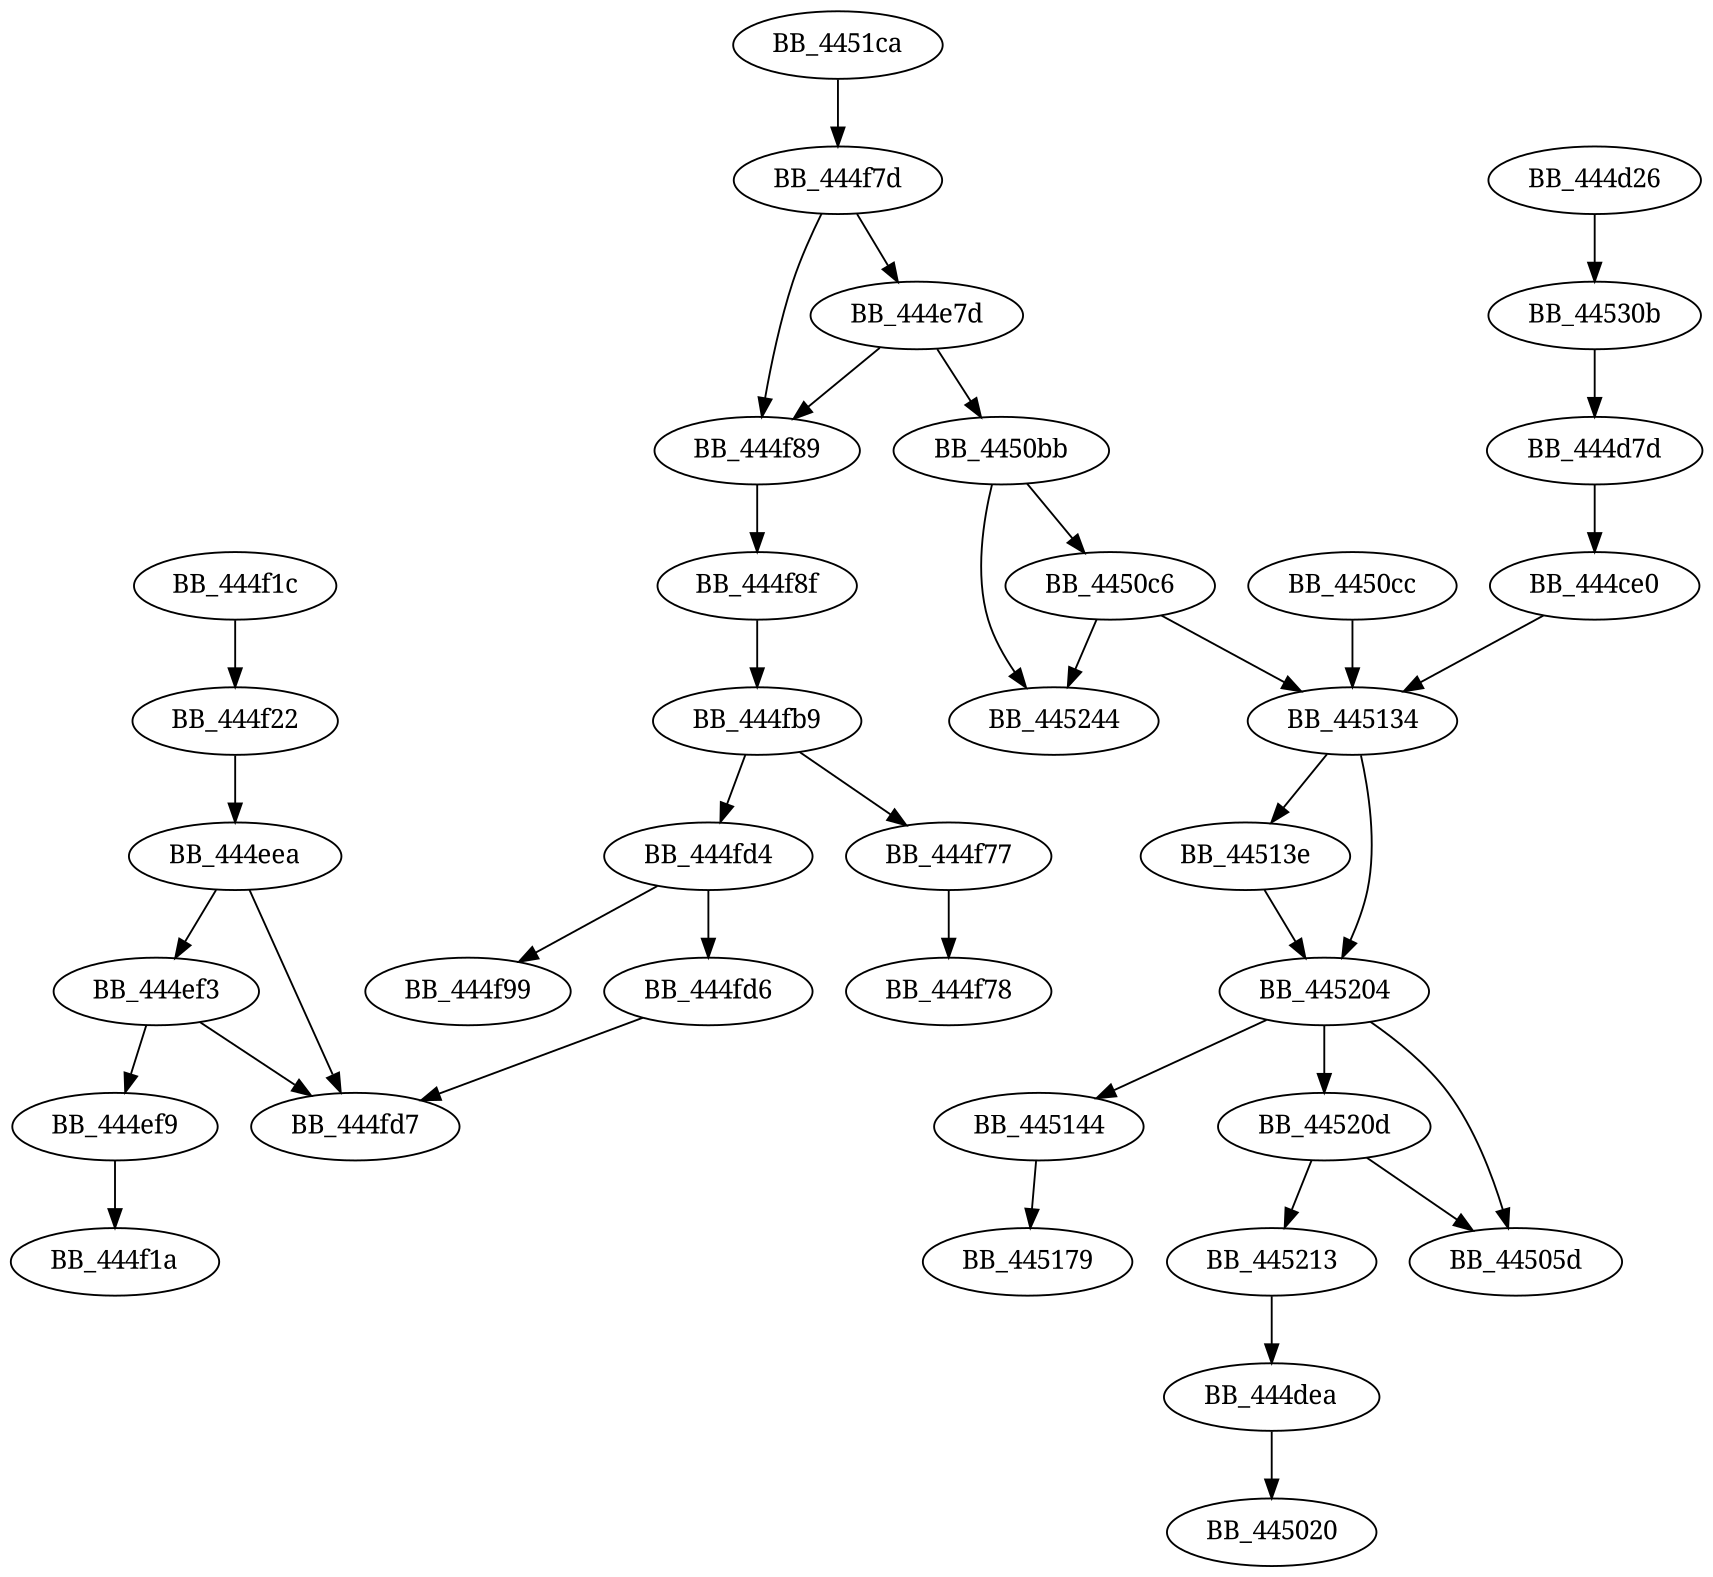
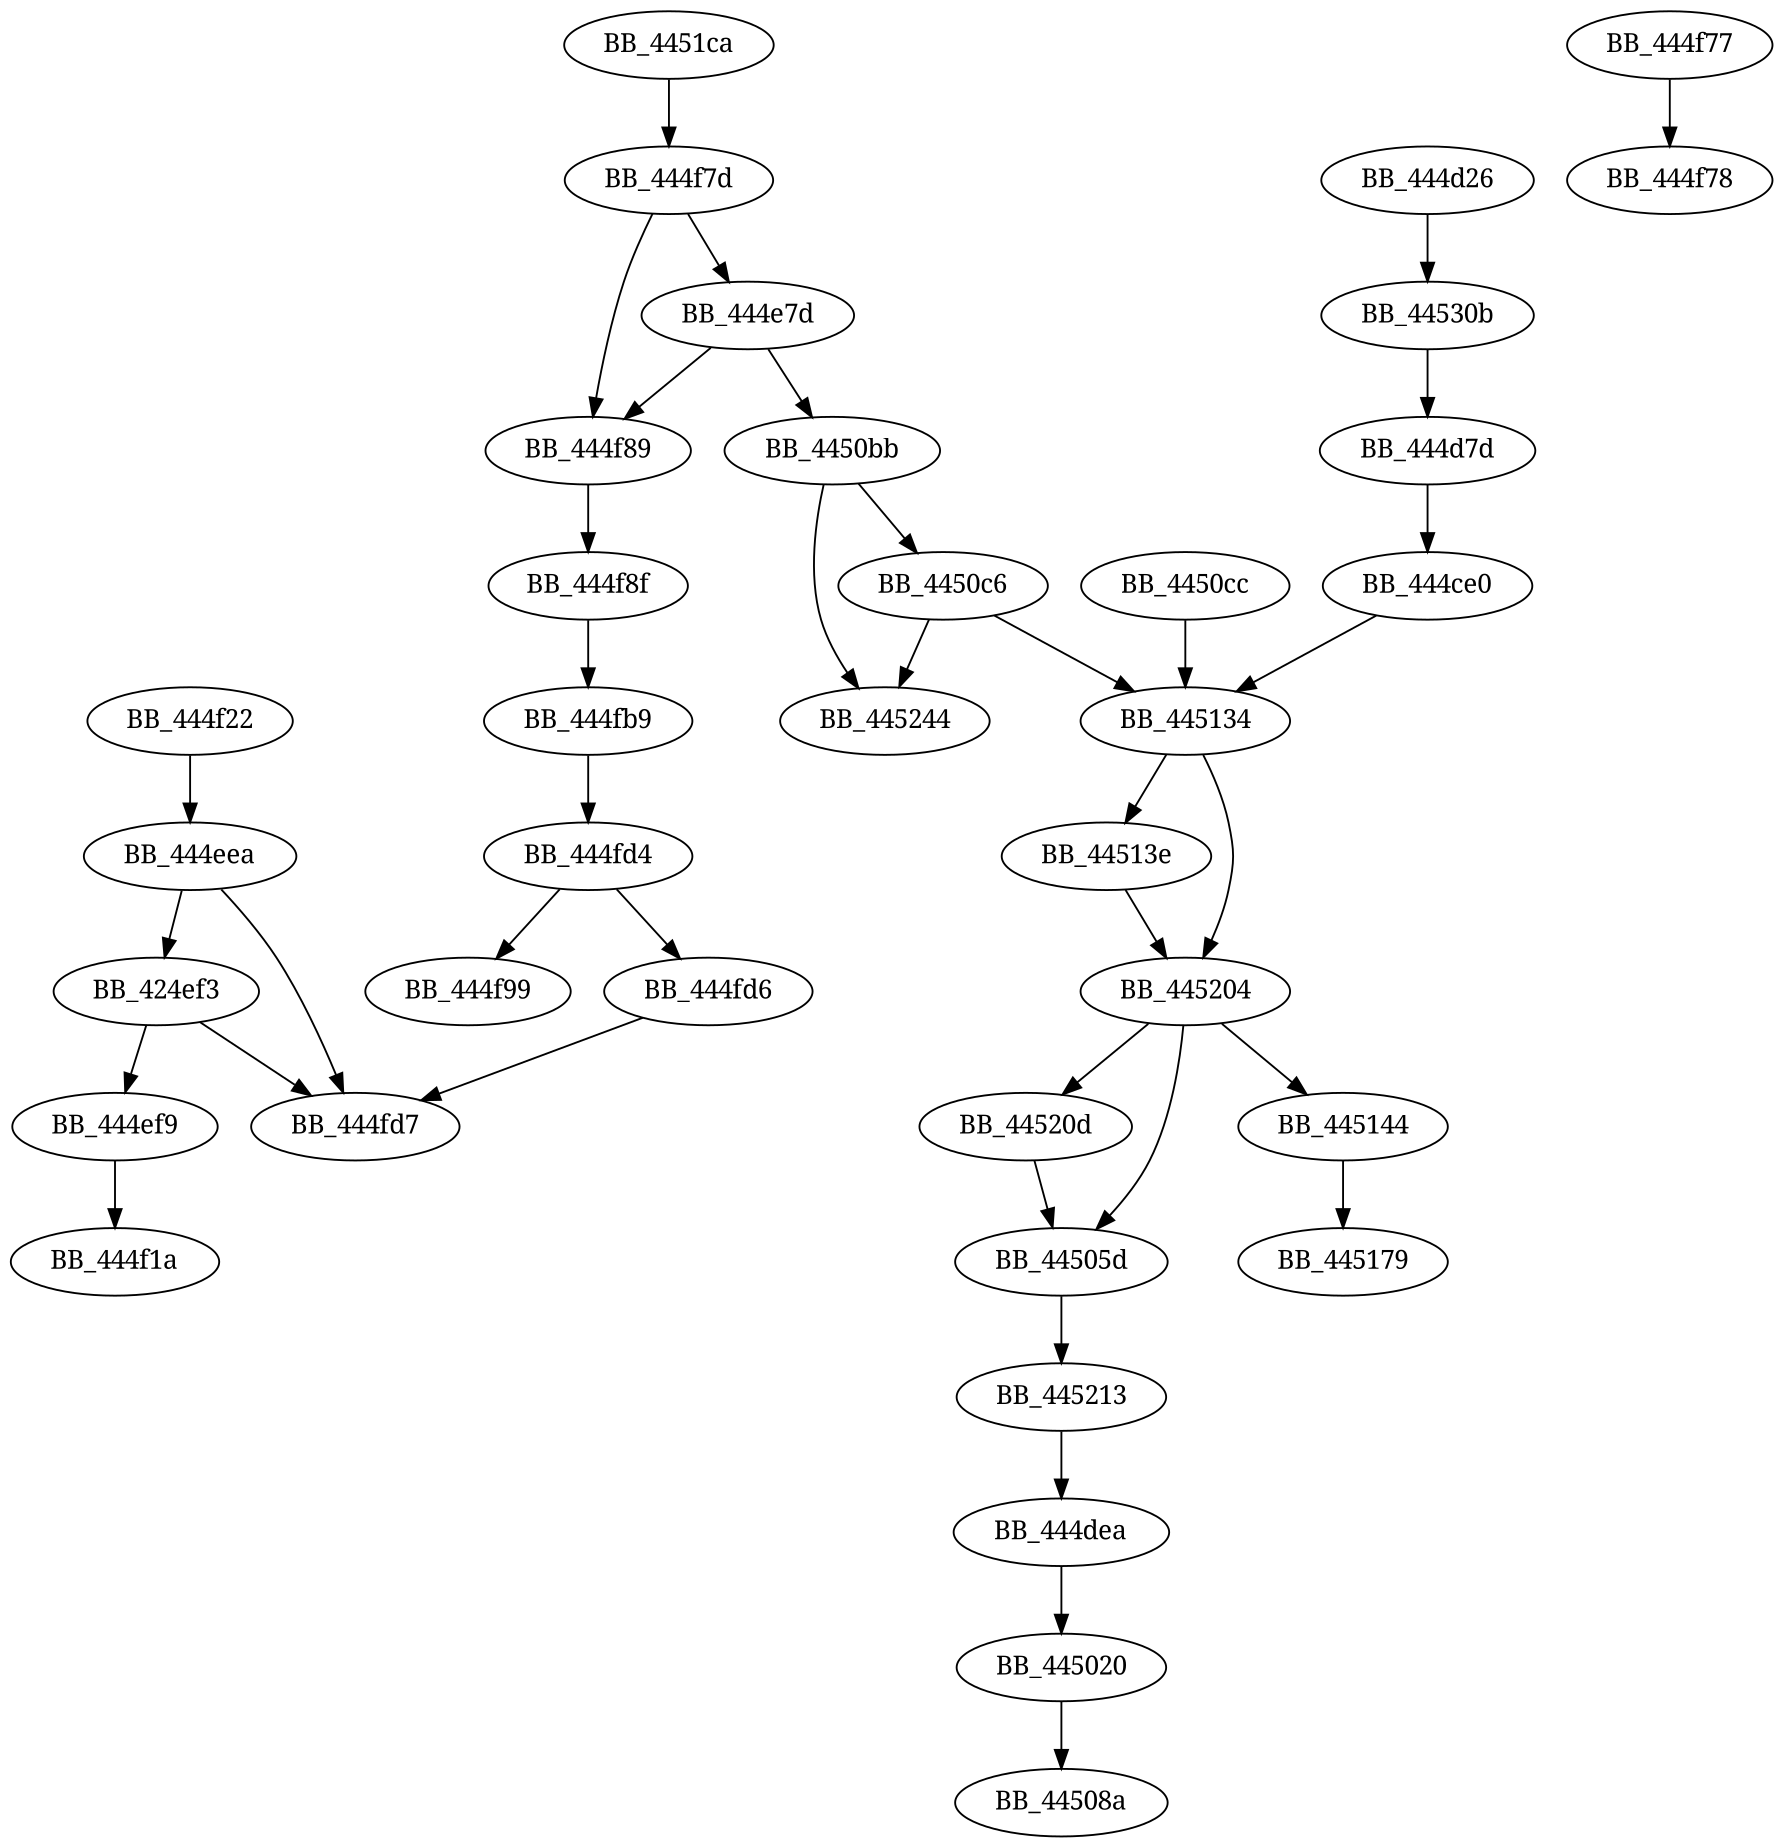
(235, 586) -> none
(845, 783) -> none
(156, 991) -> (156, 991)
(1302, 1185) -> (1061, 1320)
none -> (1061, 1803)
